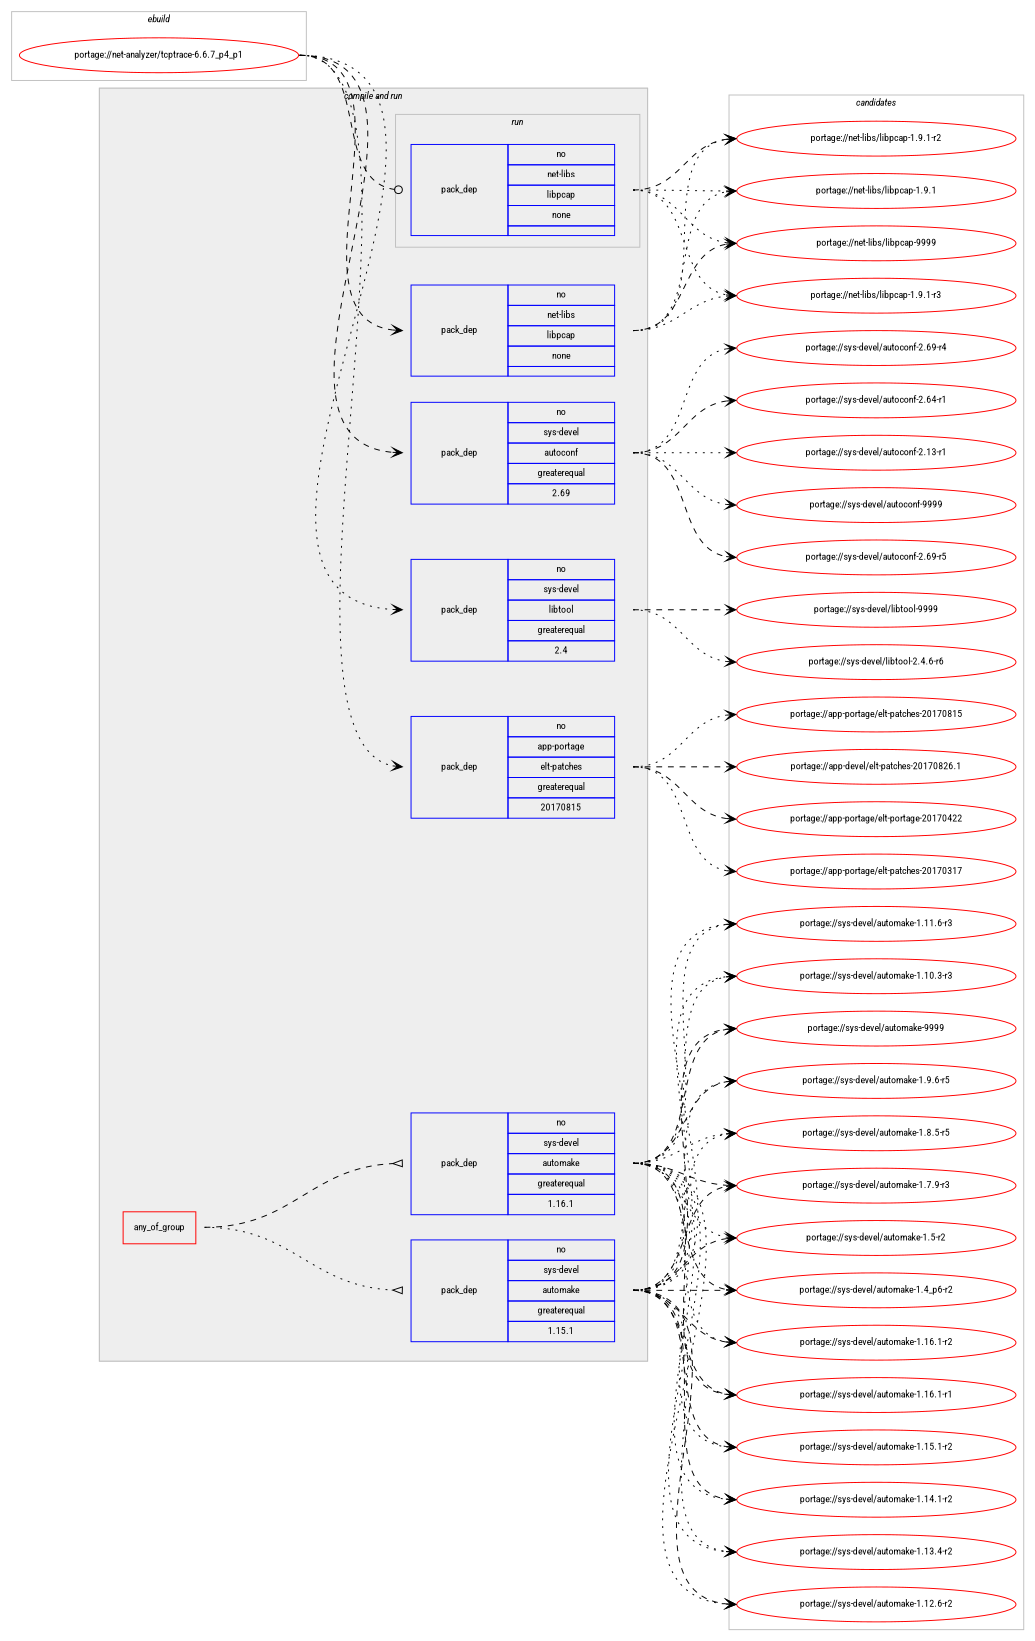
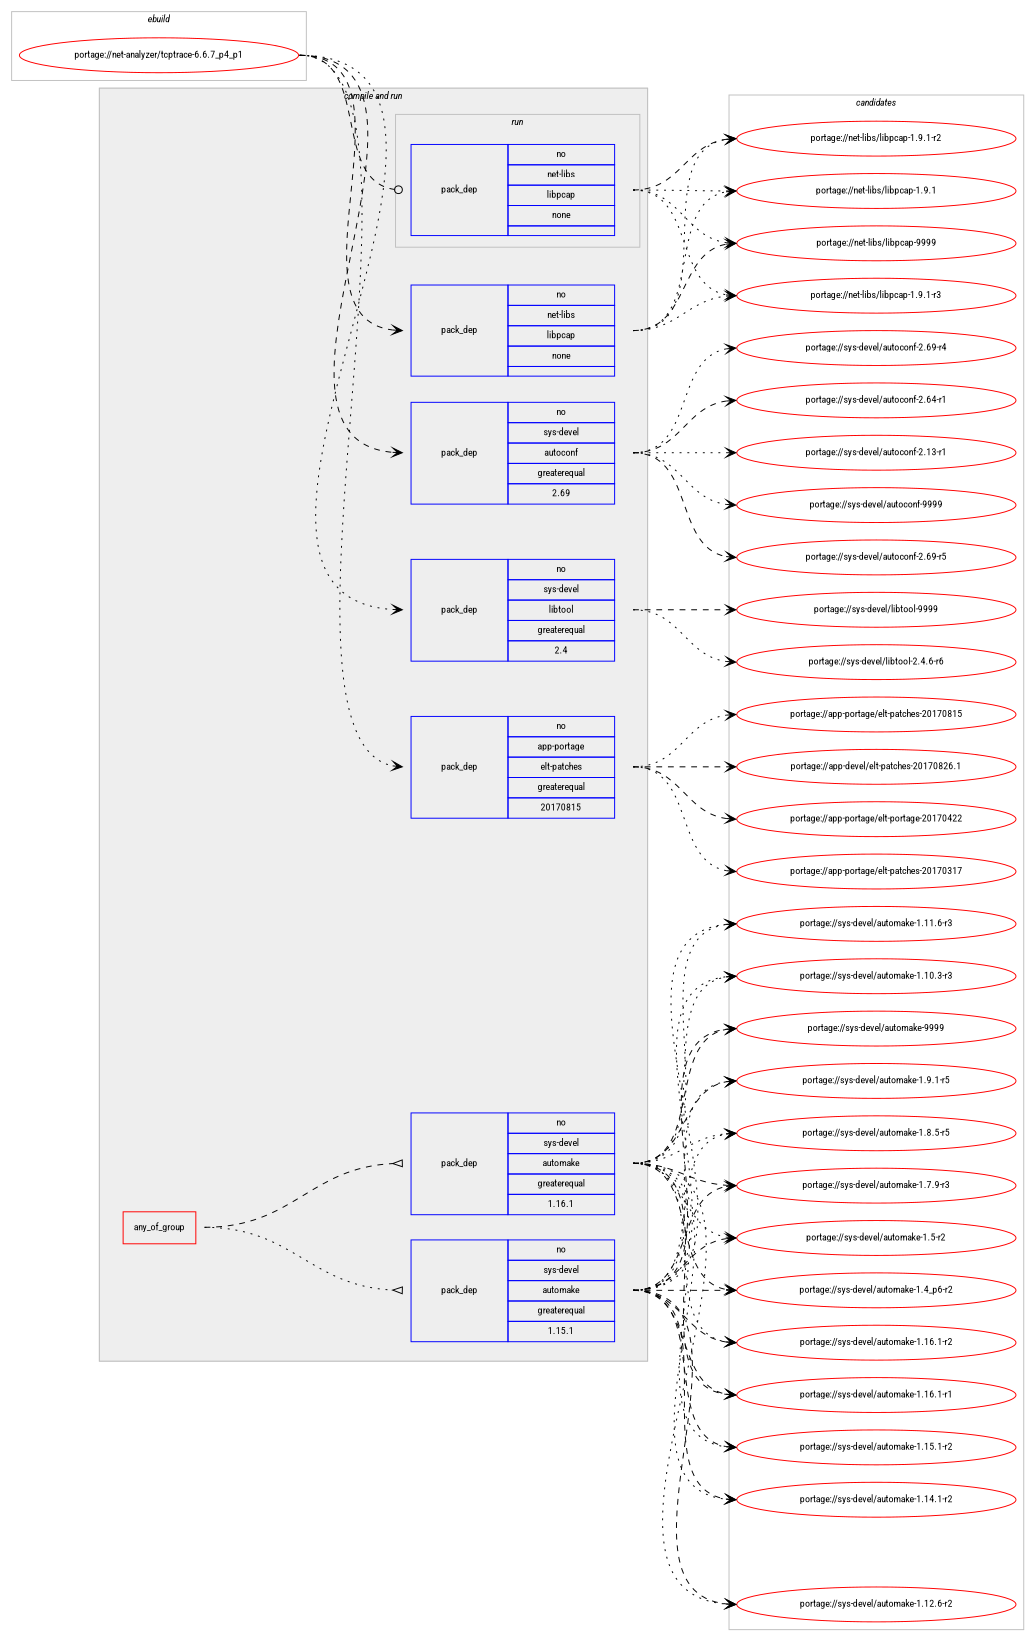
(876, 1081) -> (876, 1081)
(876, 1552) -> none
